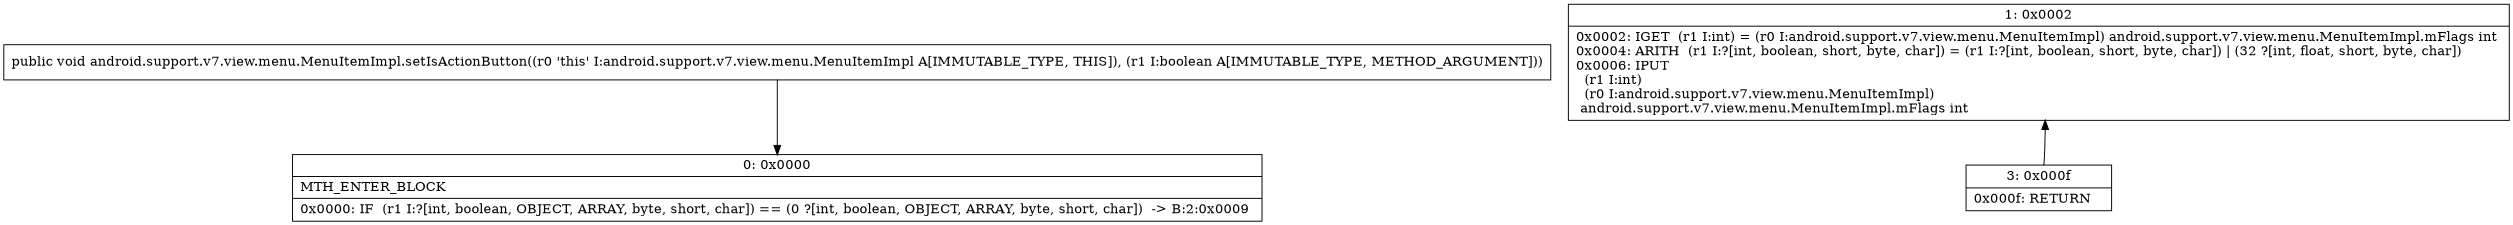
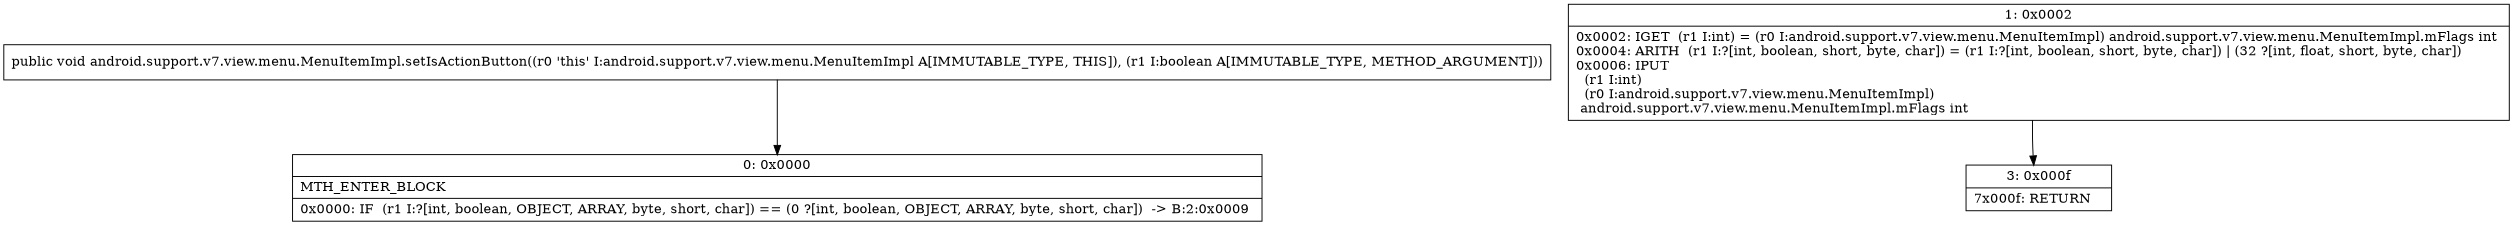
(2045, 148) -> (2033, 138)
(2039, 199) -> (2039, 199)
